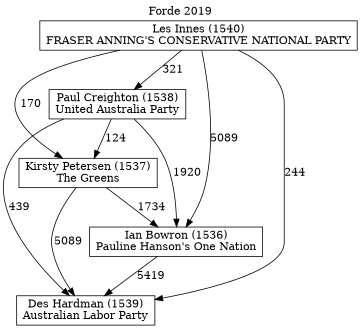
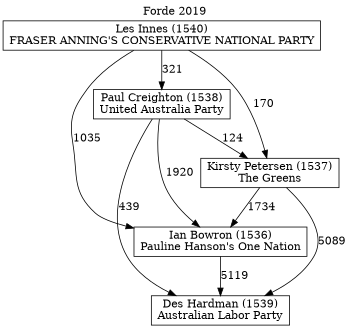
(224, 139) -> (87, 139)
(284, 206) -> none
(151, 276) -> (235, 276)
